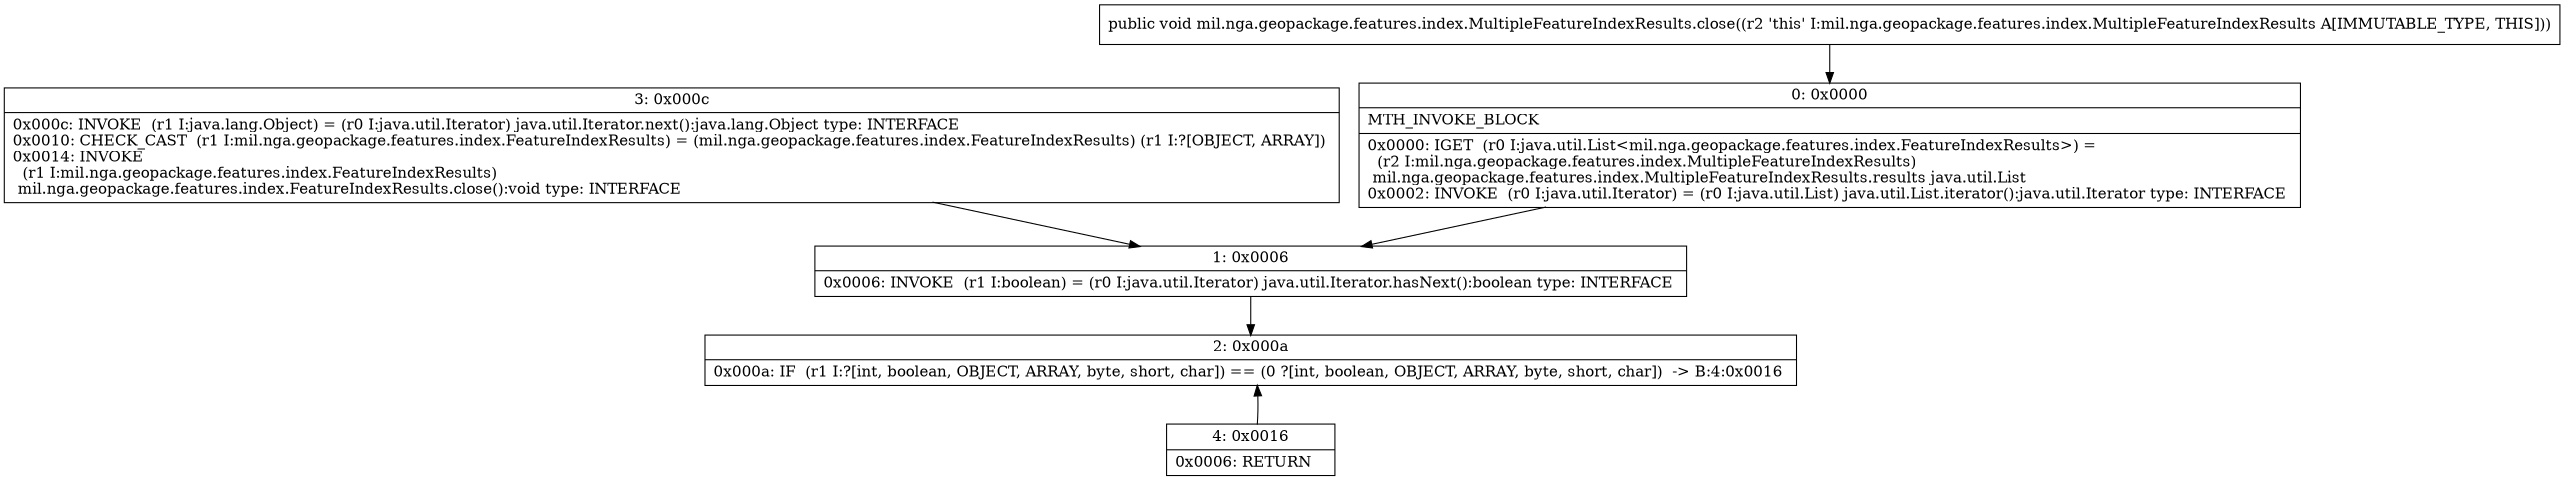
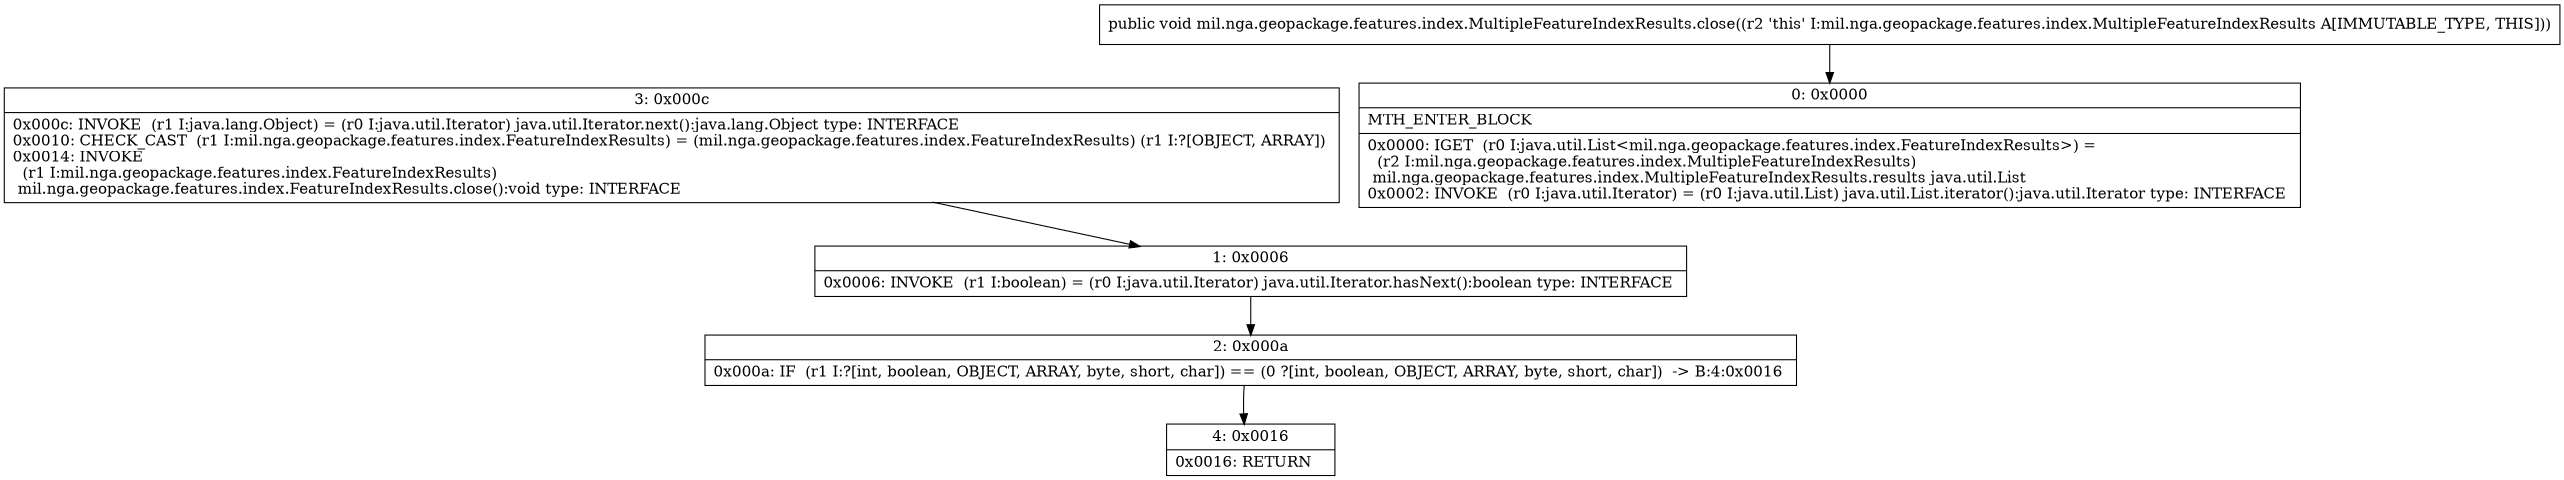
(1453, 120) -> (1450, 120)
(1459, 226) -> none
(1258, 410) -> (1244, 399)
(1251, 462) -> (1251, 462)
